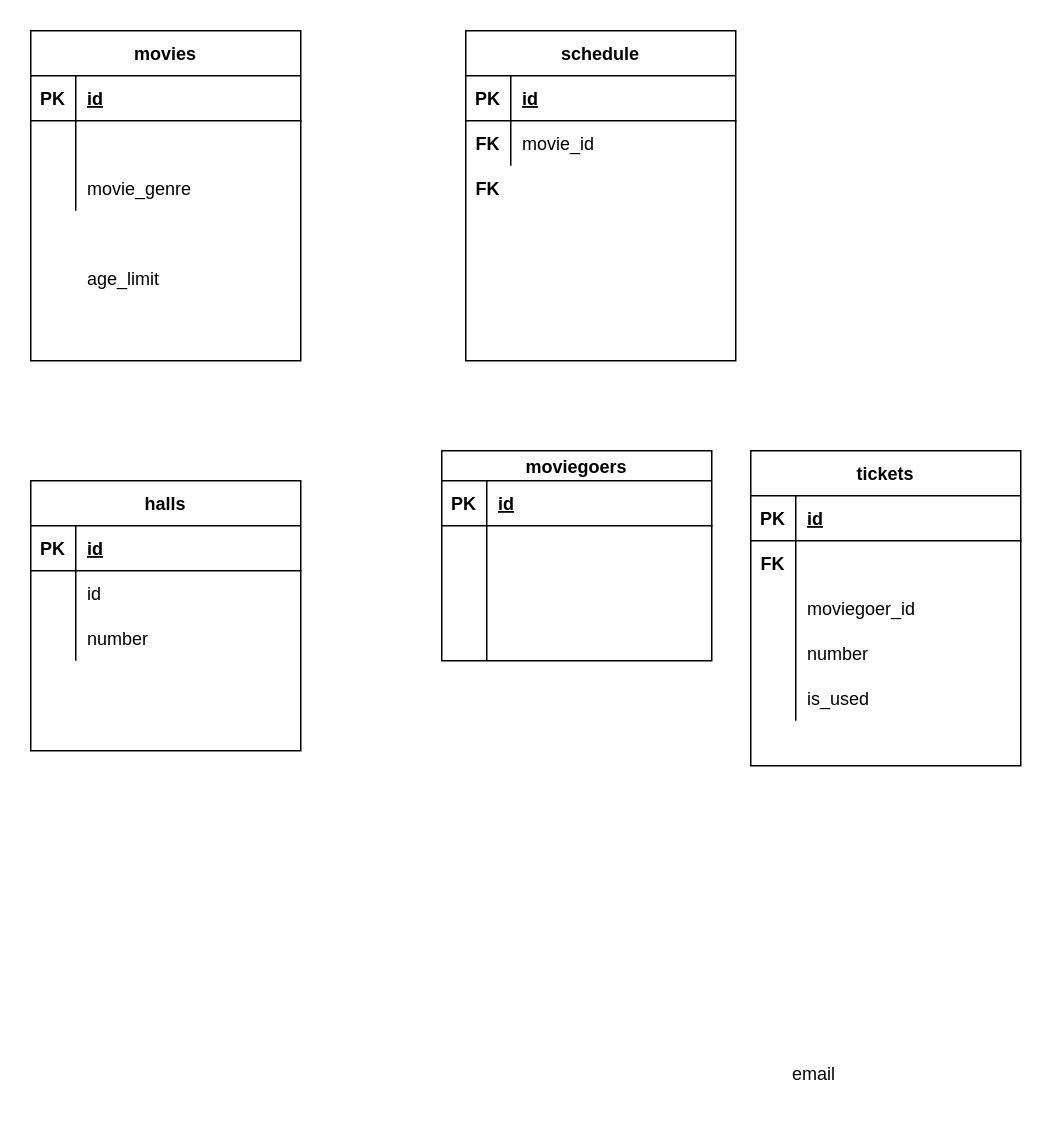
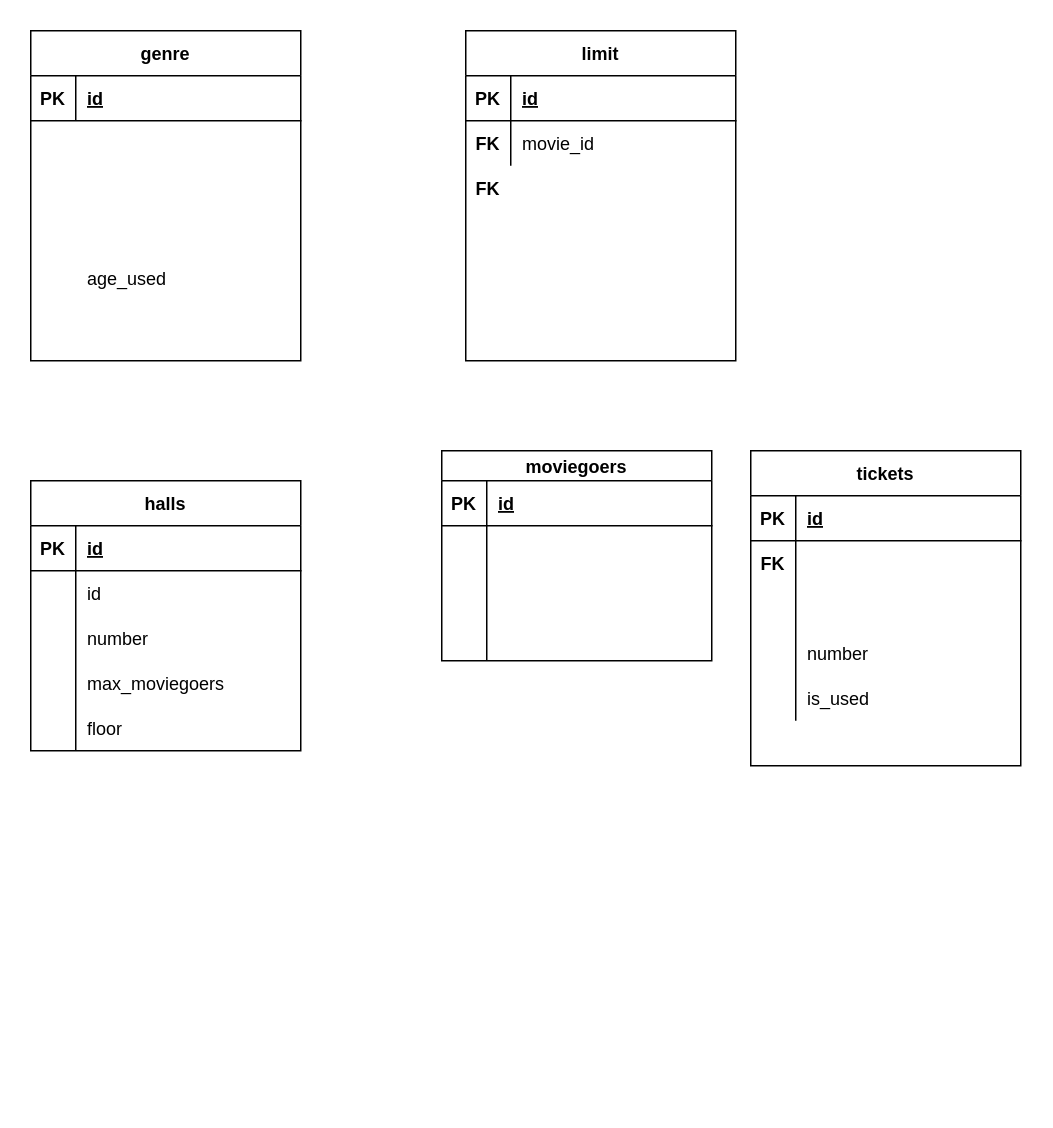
(165, 54) -> (165, 54)
(600, 54) -> (600, 54)
(188, 188) -> none
(125, 279) -> (127, 279)
(908, 608) -> none
none -> (188, 683)
none -> (188, 728)
(893, 1073) -> none
